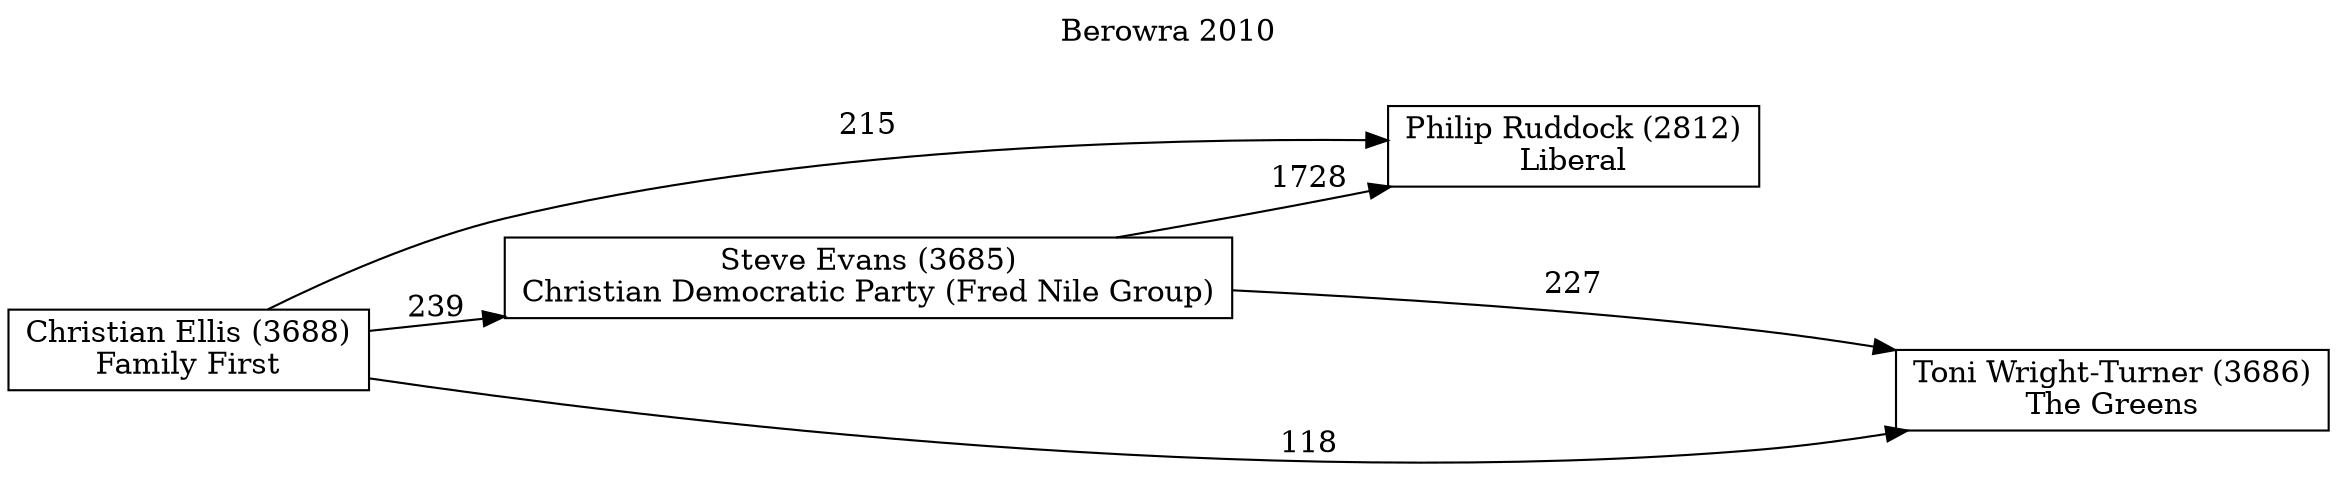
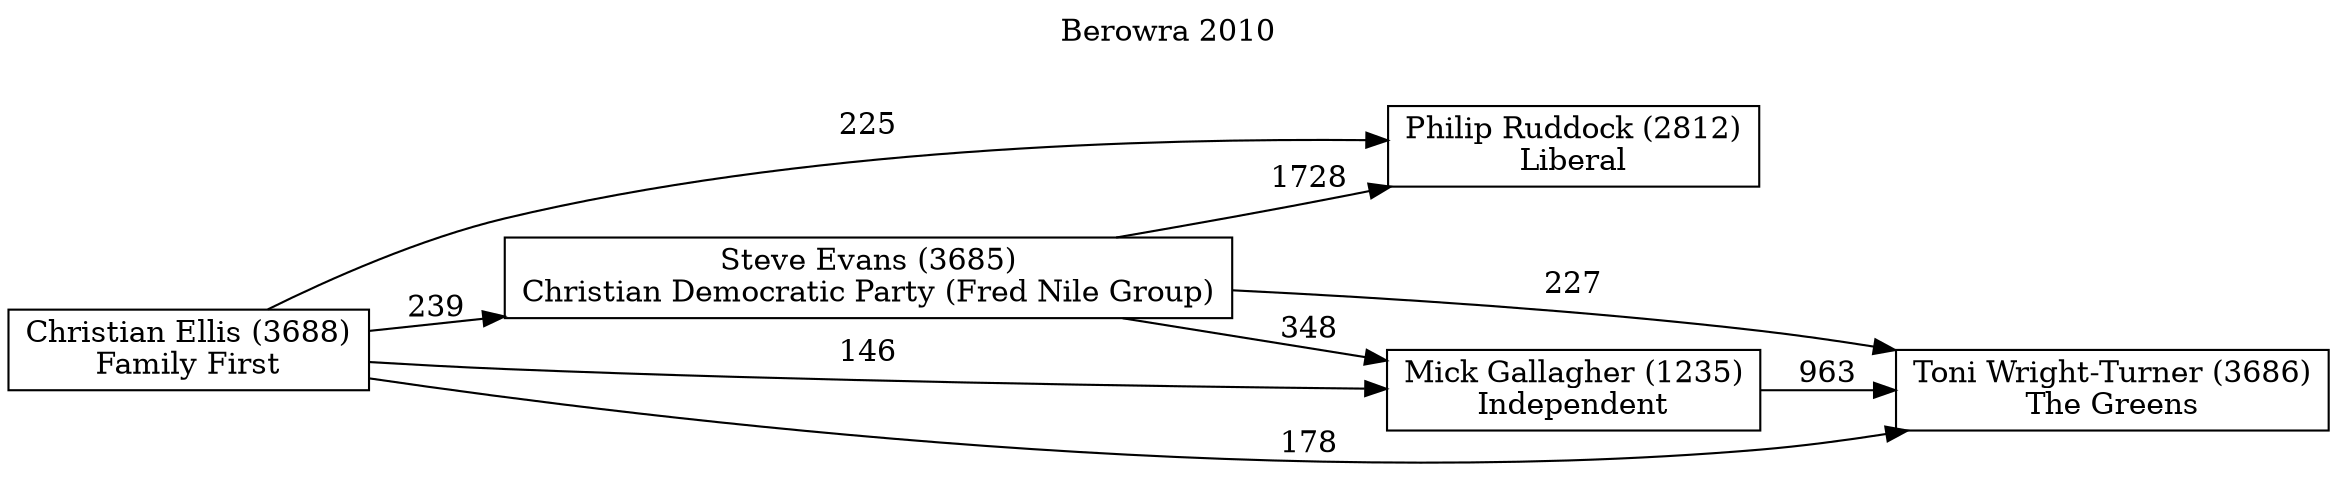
(868, 126) -> (868, 126)
none -> (1574, 390)
(1310, 444) -> (1310, 444)
